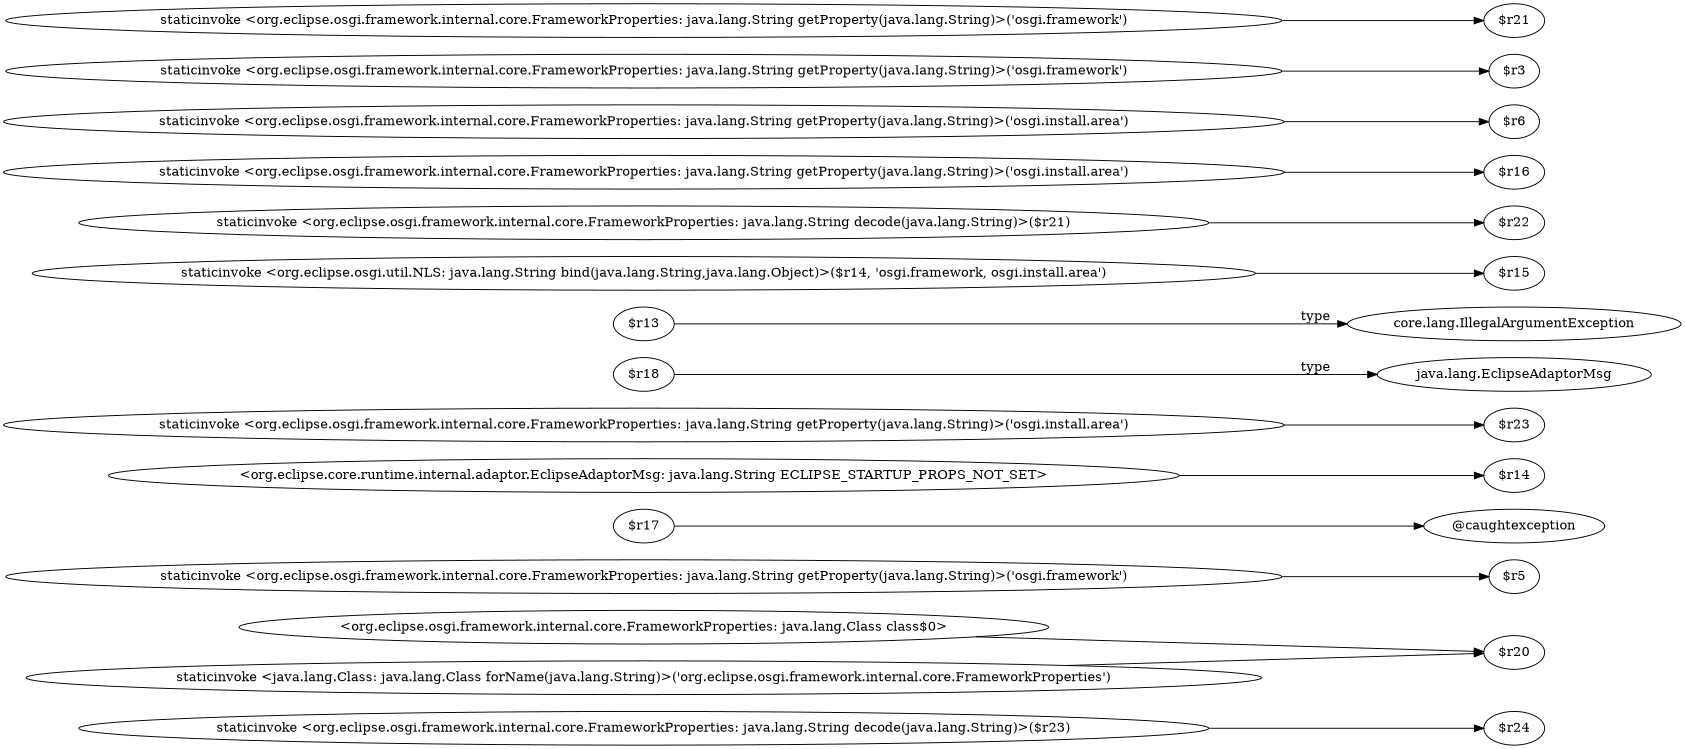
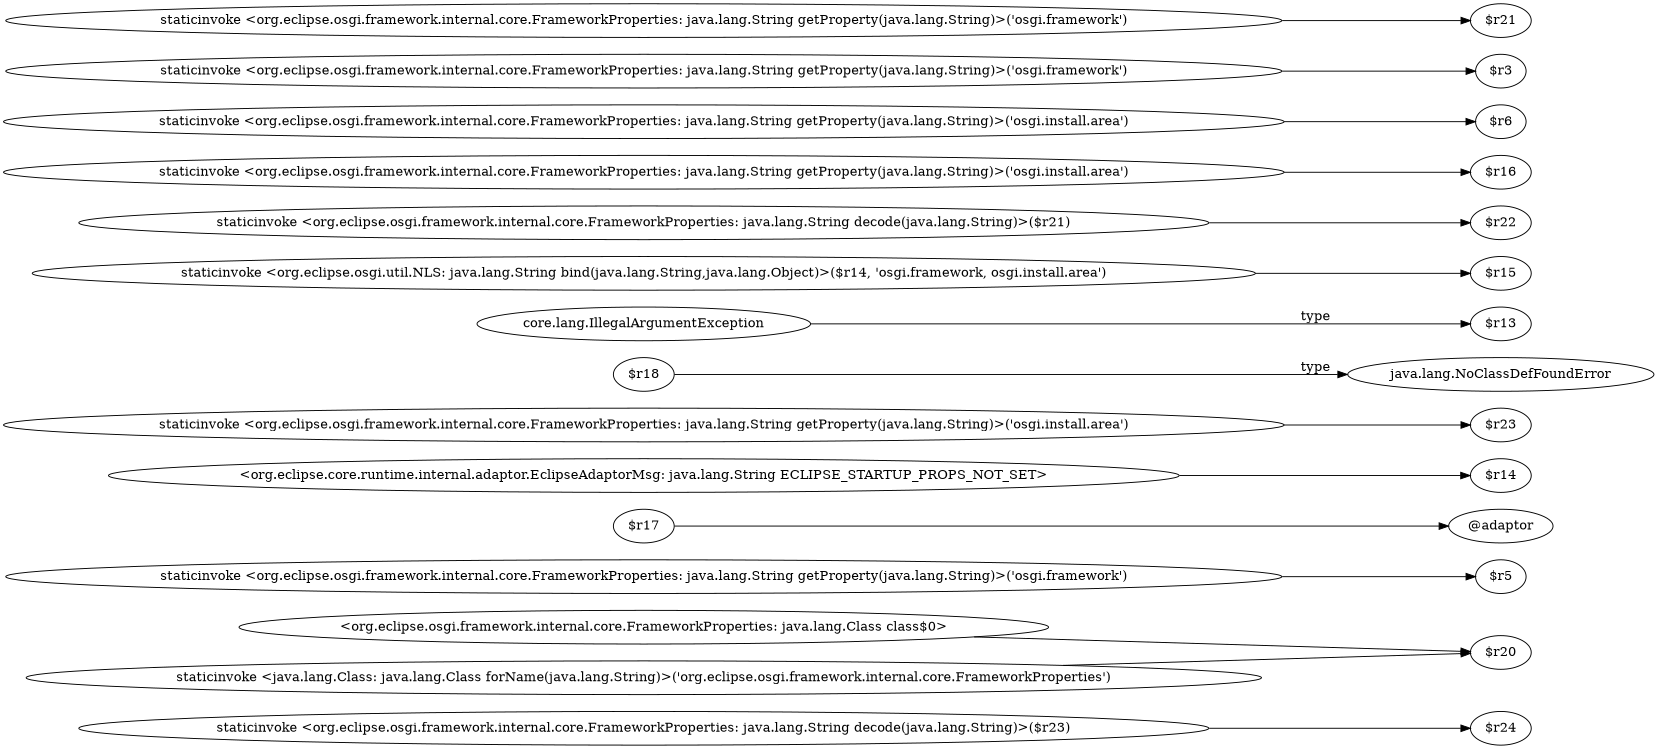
(1006, 324) -> (1136, 324)
(1514, 374) -> (1501, 374)
(1514, 526) -> (1501, 526)
